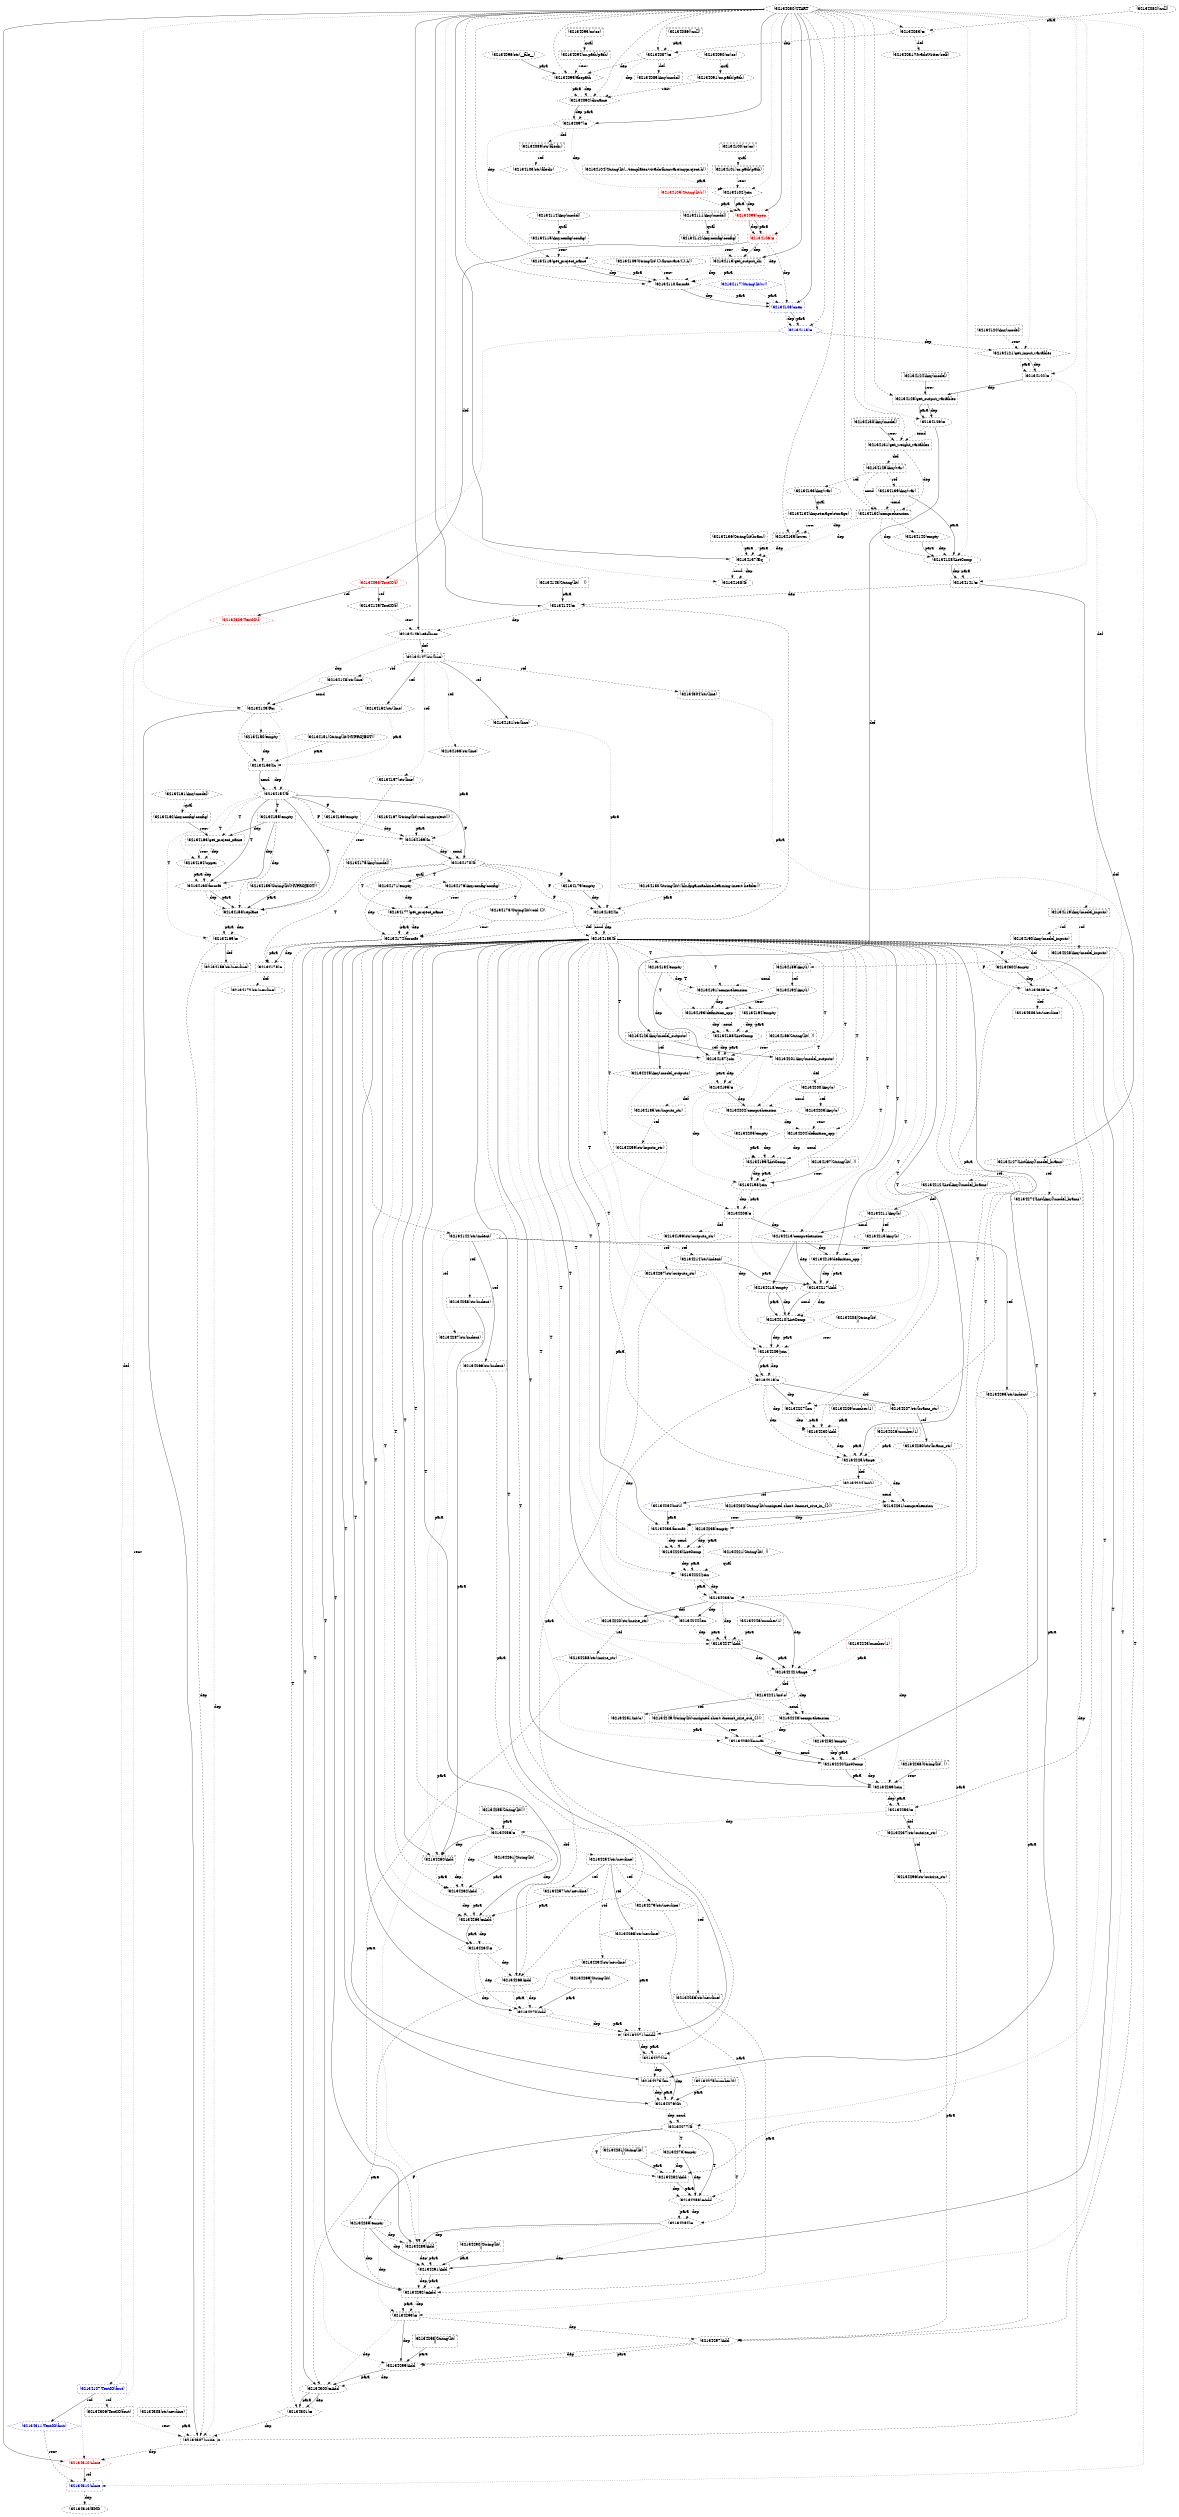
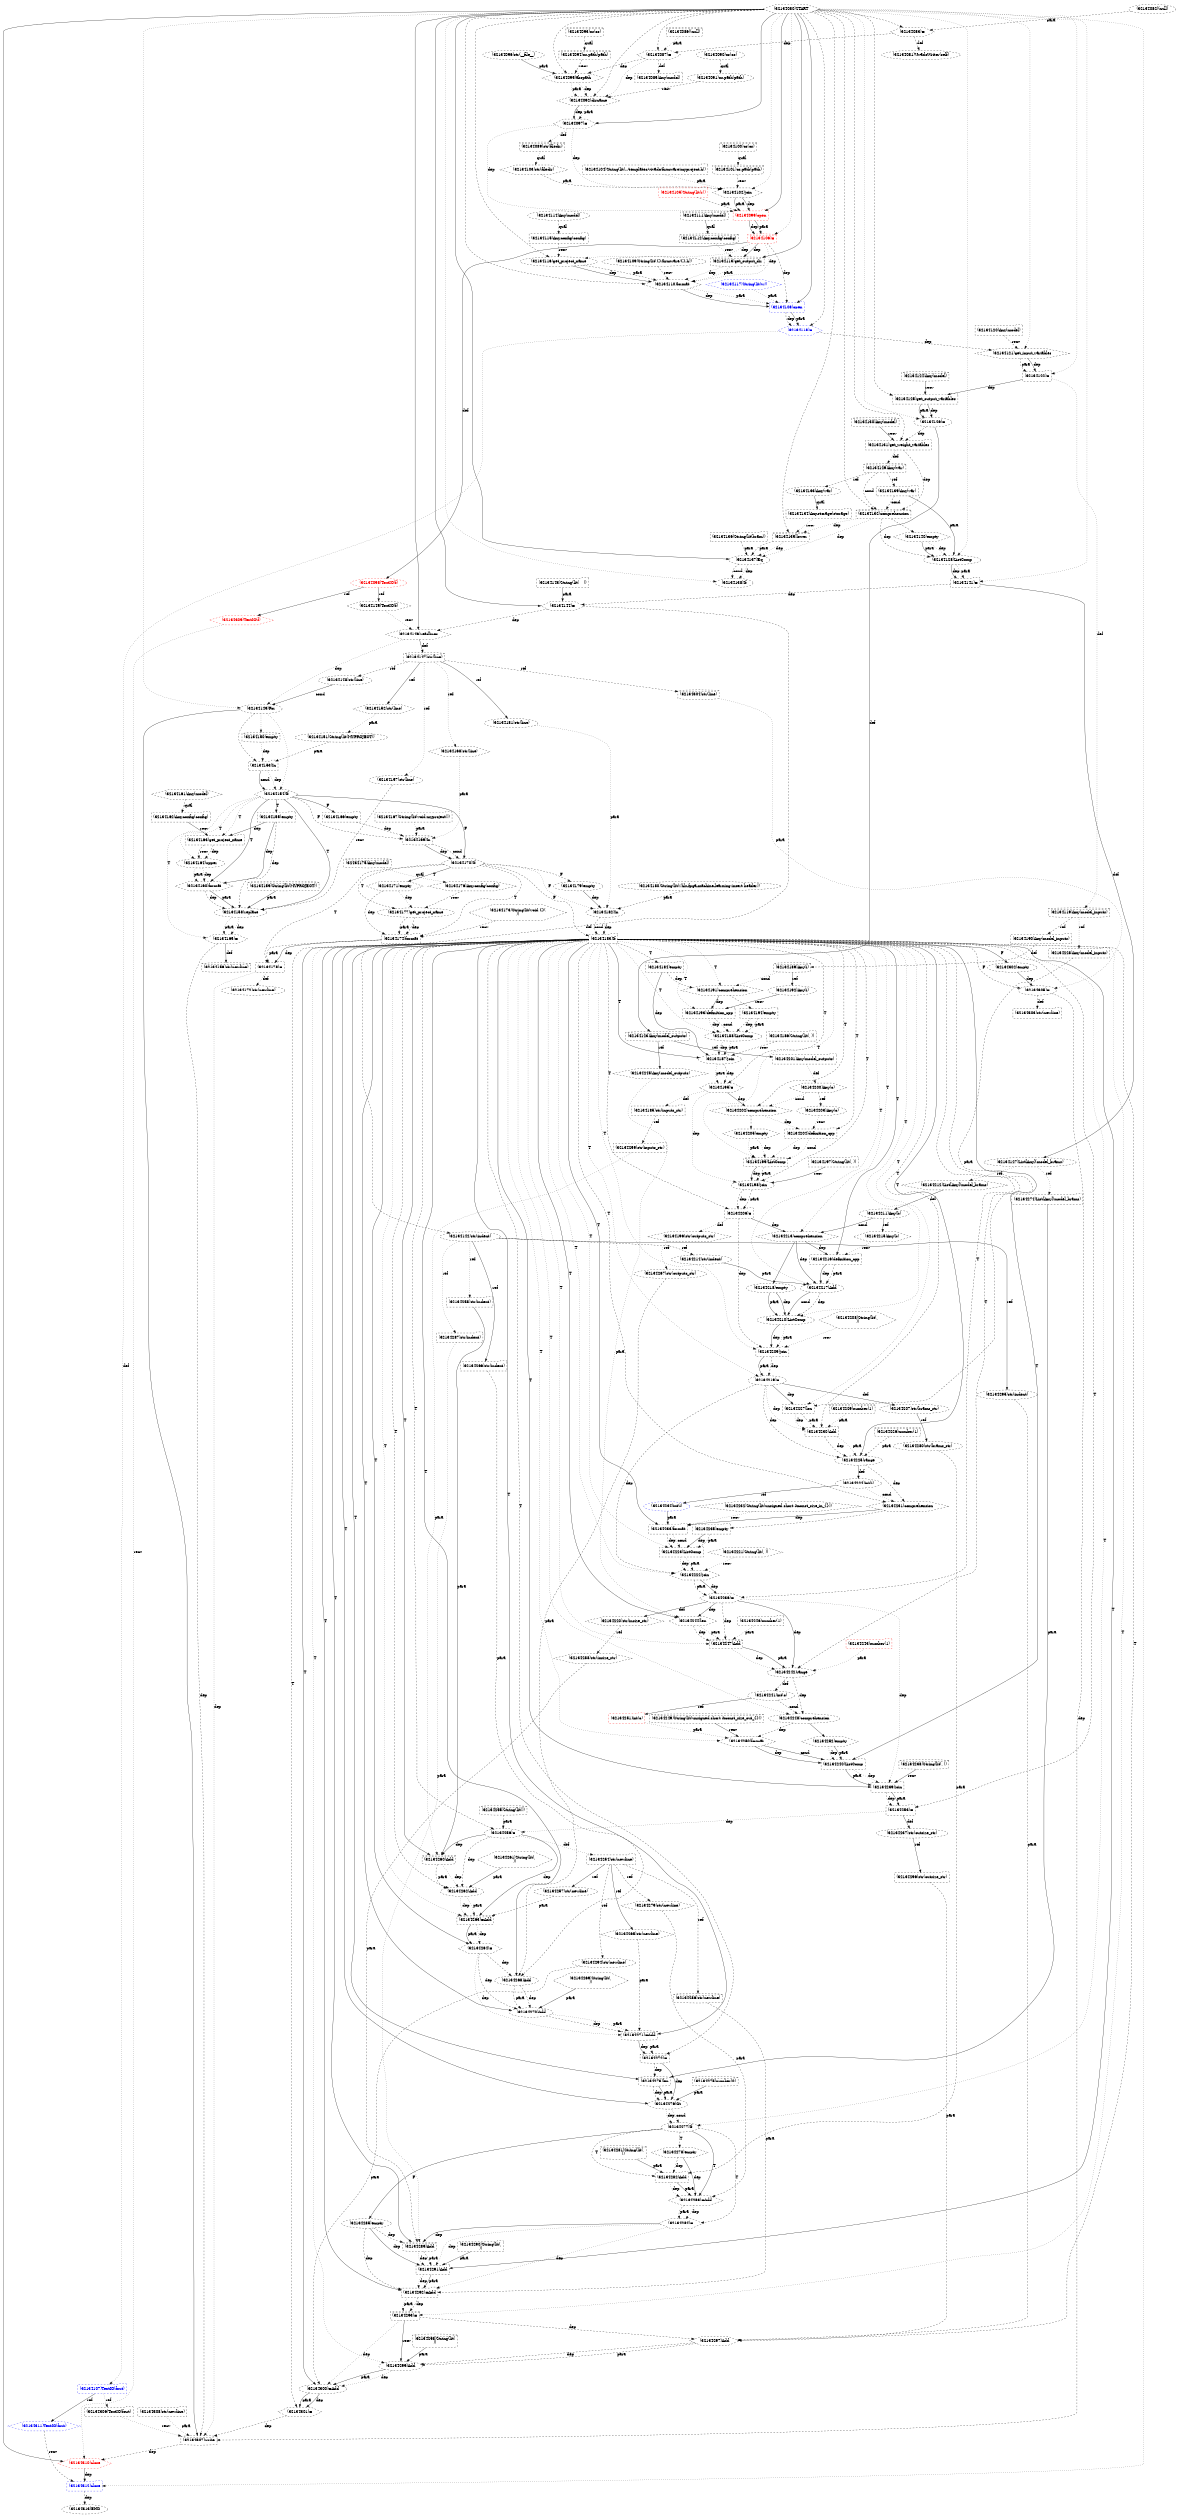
(541, 158) -> (541, 158)
none -> (611, 187)
(921, 434) -> (921, 434)
(352, 757) -> (363, 722)
(368, 863) -> (368, 863)
(727, 1564) -> (727, 1564)
(627, 1719) -> (627, 1719)
(483, 2229) -> (542, 2229)
(407, 2341) -> (407, 2341)
(88, 2475) -> (88, 2475)
